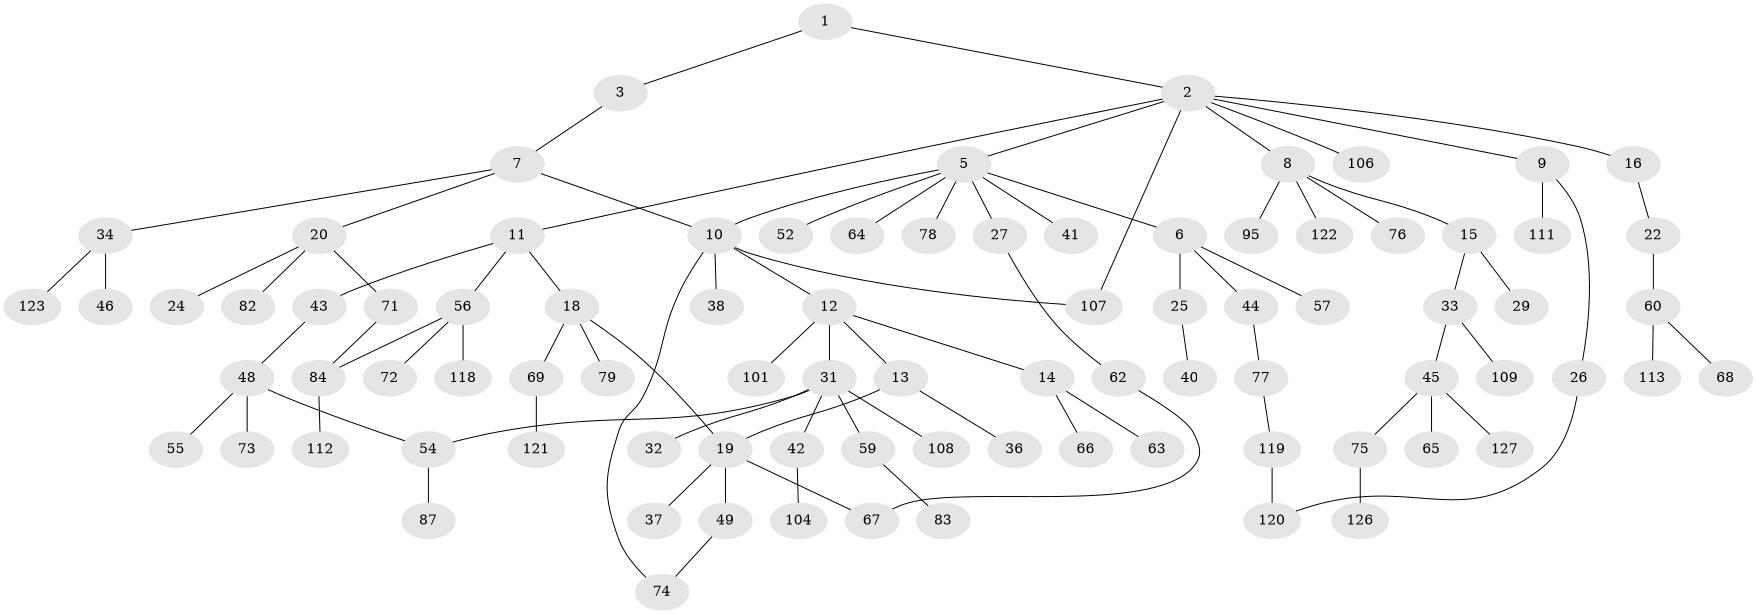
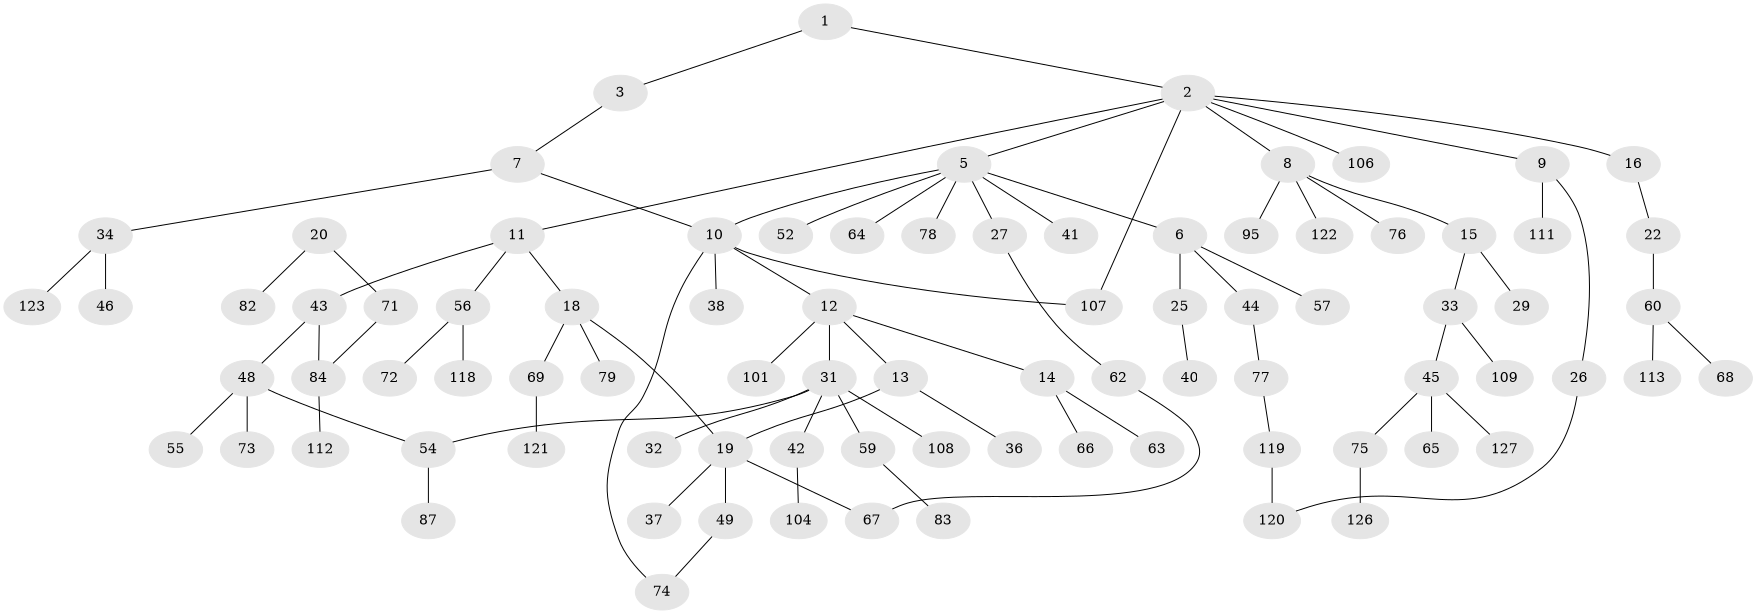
(419, 200) -> none
(177, 307) -> none
(391, 343) -> (319, 343)
